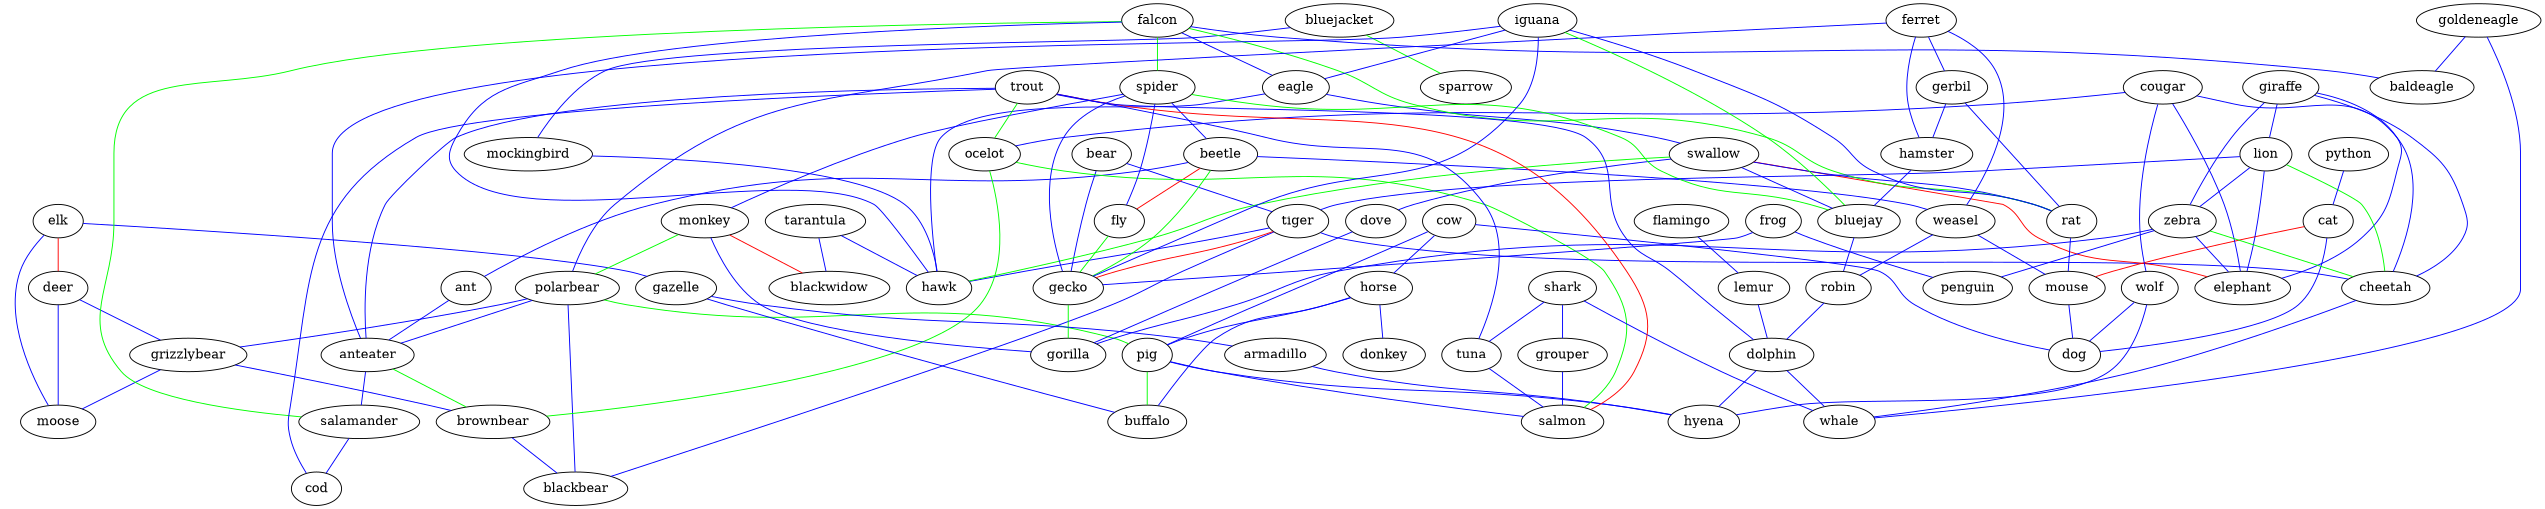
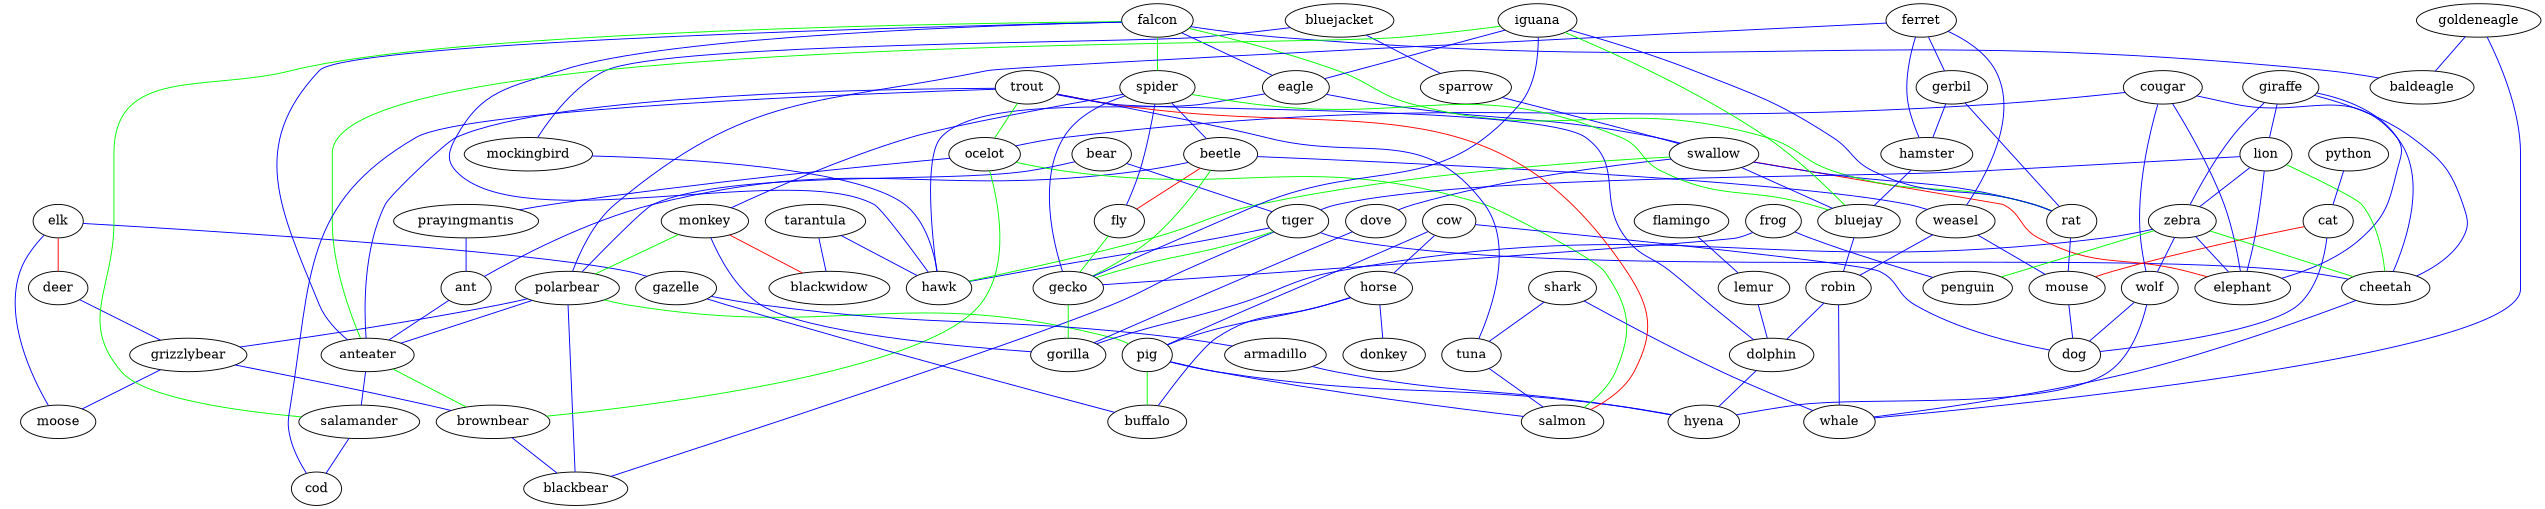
(812, 55) -> (812, 55)
(1416, 61) -> (1416, 61)
none -> (305, 88)
none -> (1591, 120)
none -> (466, 221)
(1082, 221) -> (814, 180)
(2089, 250) -> (2089, 250)
none -> (2168, 250)
(1185, 255) -> (1185, 255)
(58, 355) -> none
(1563, 355) -> none
(1806, 389) -> (1839, 355)
